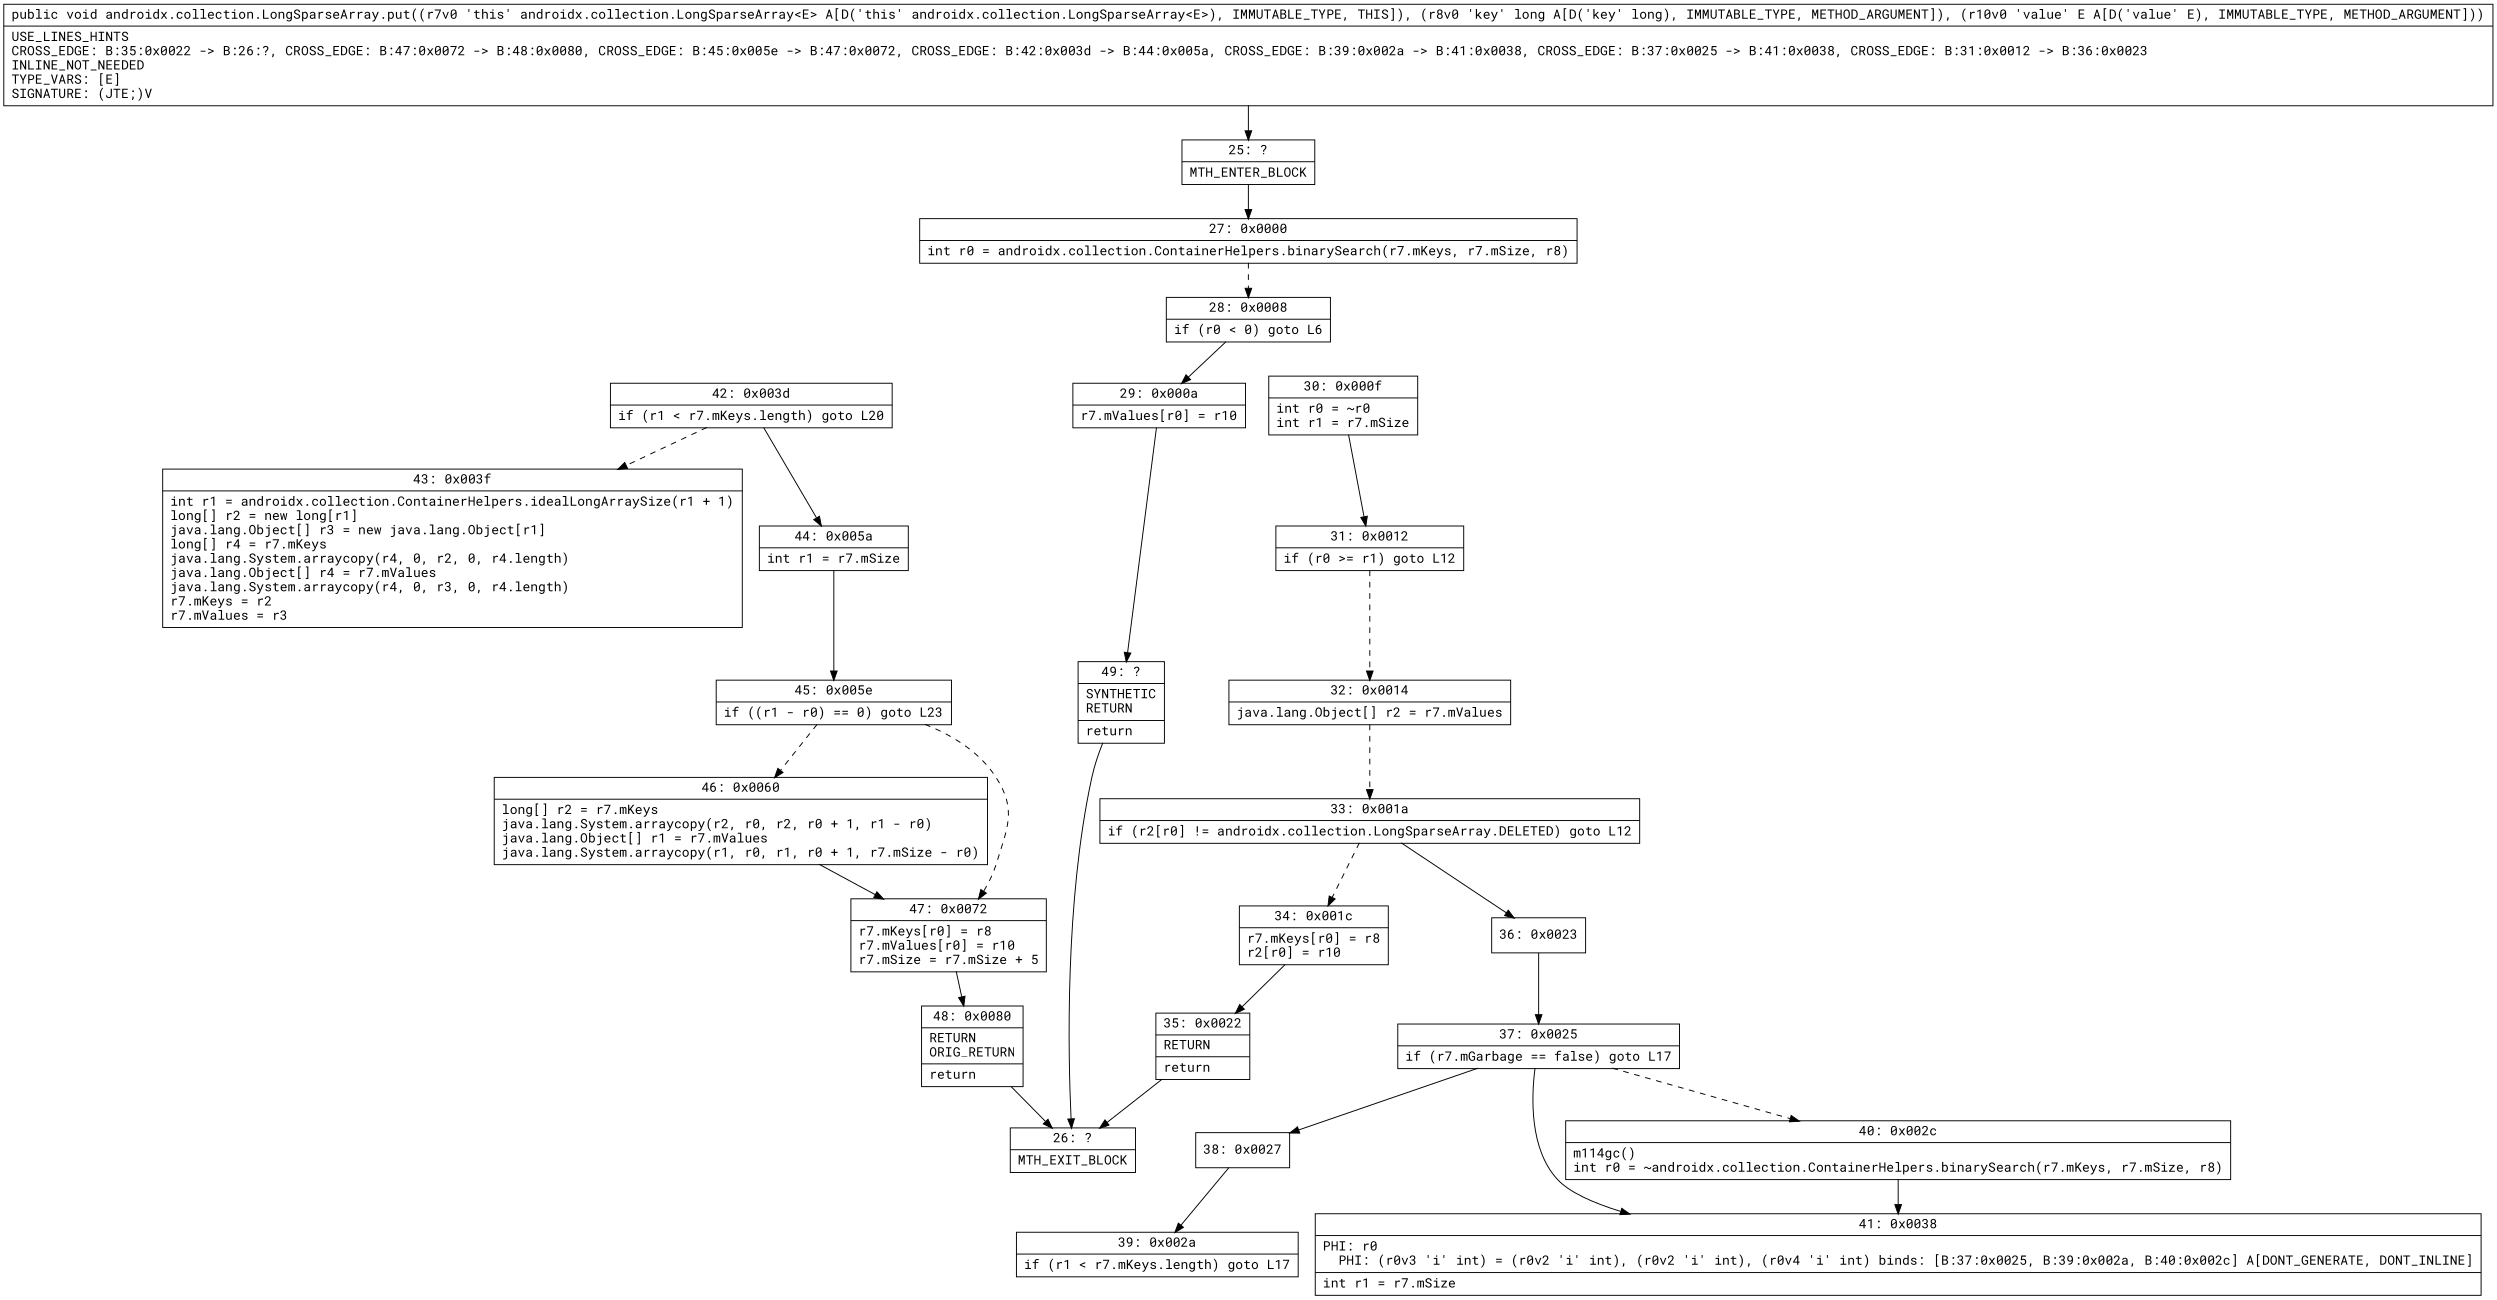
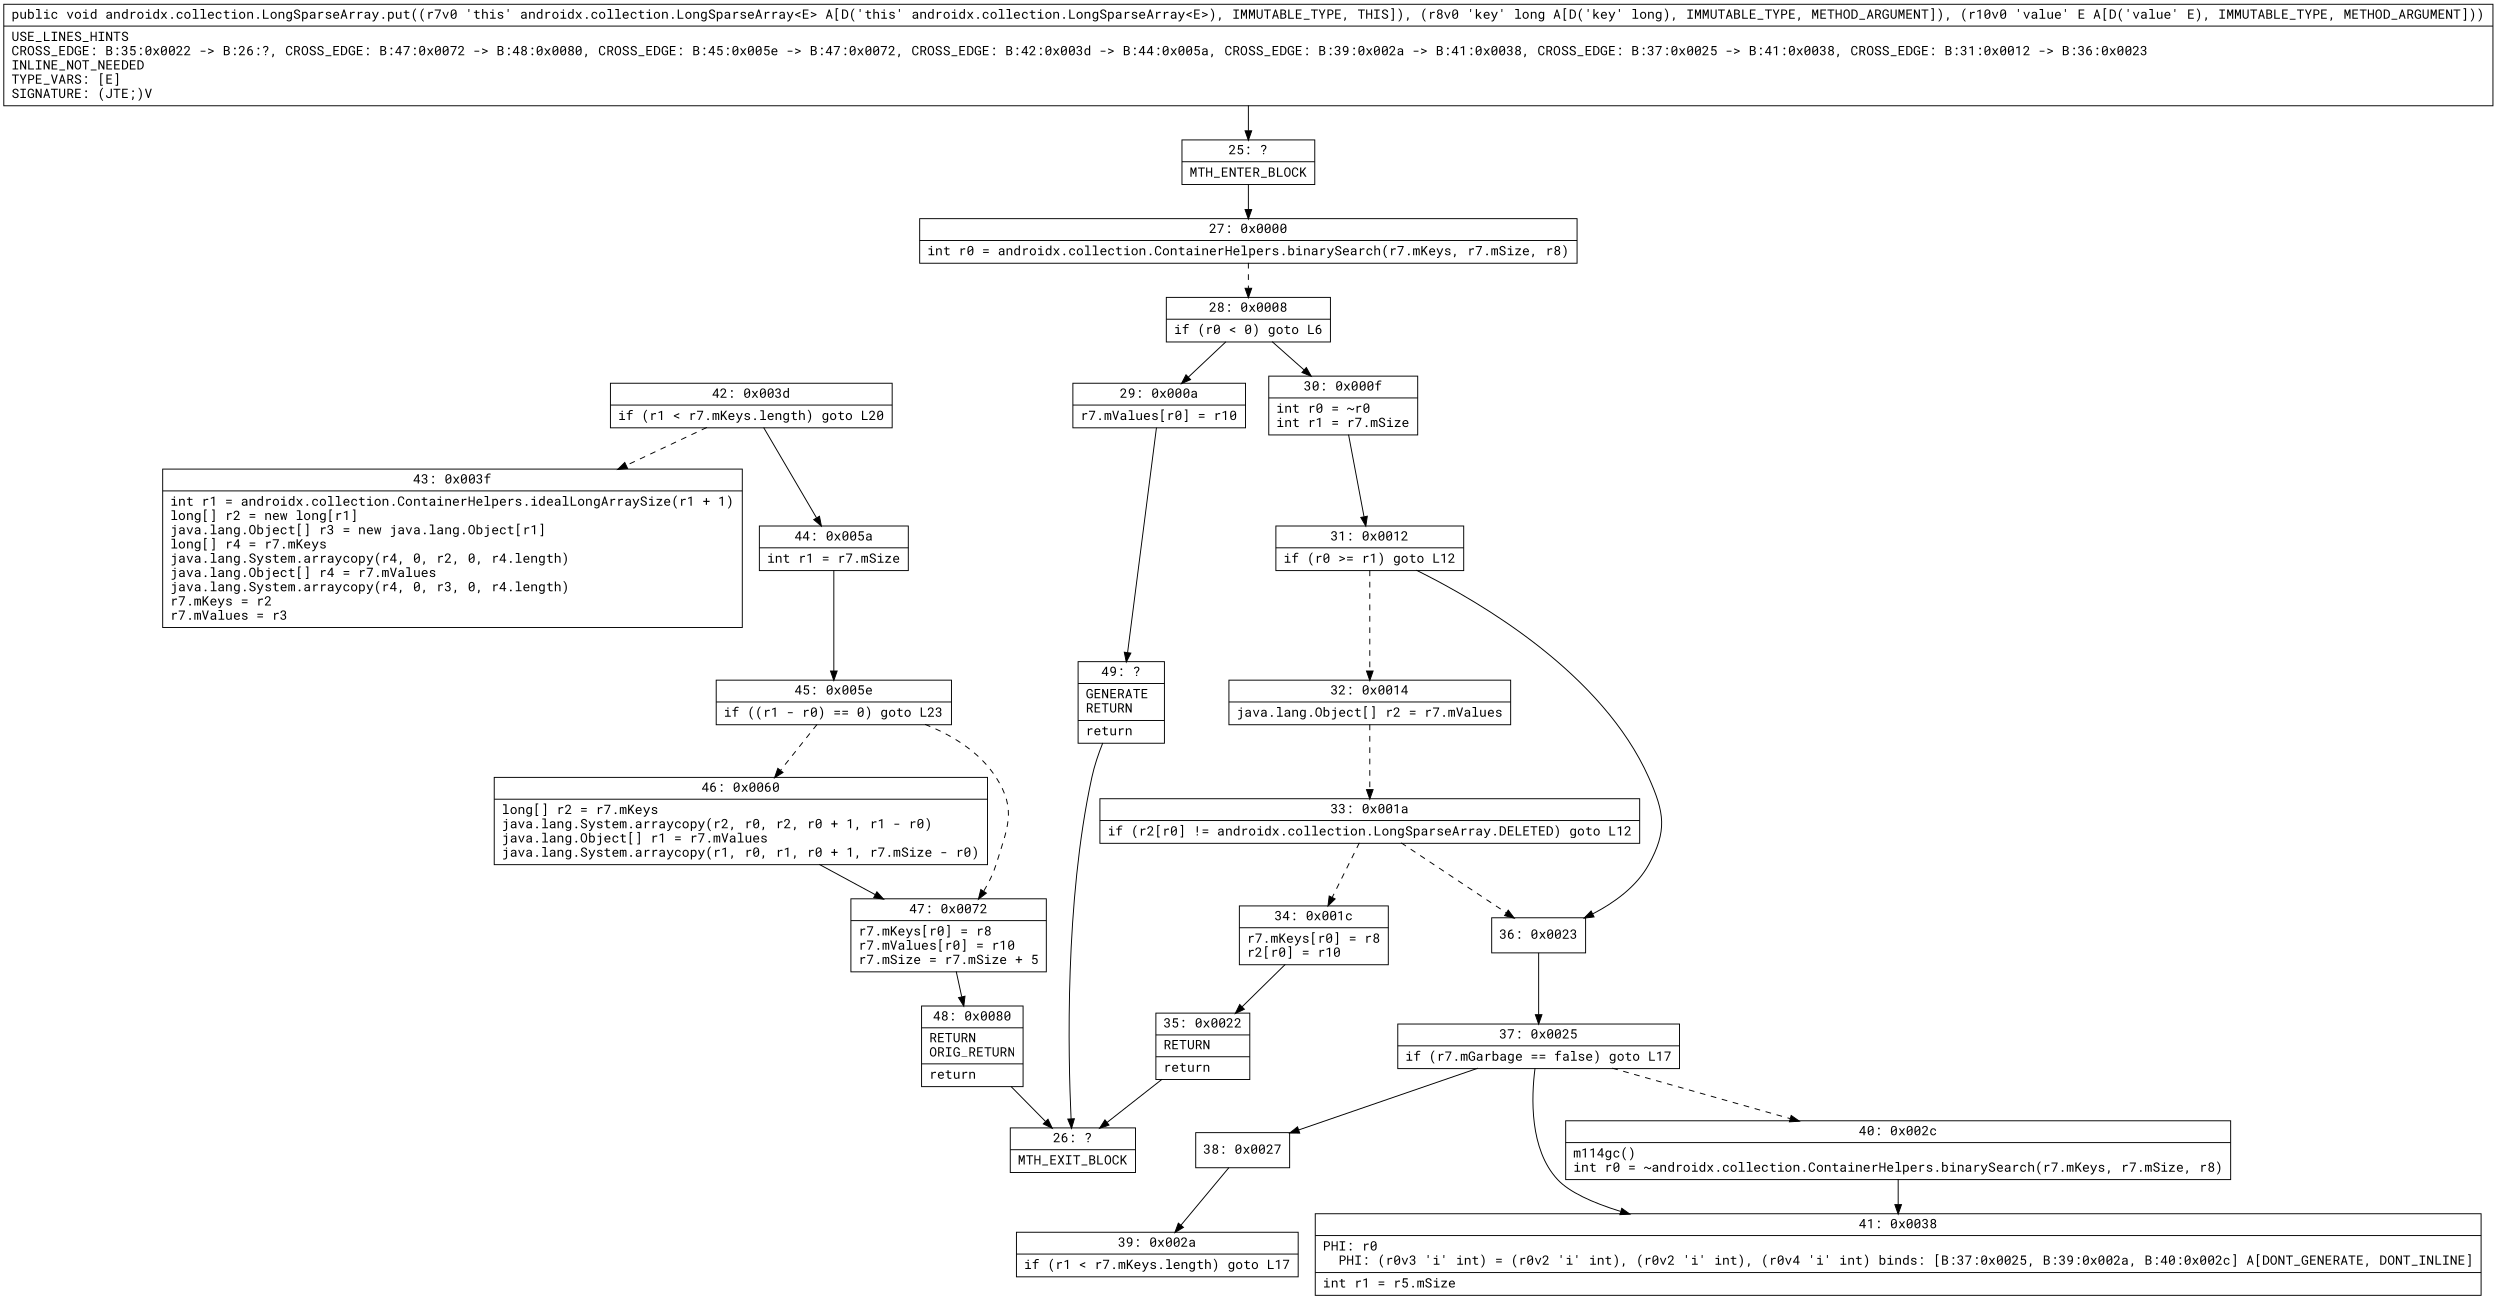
none -> (1288, 356)
(1121, 694) -> (1117, 694)
none -> (1609, 714)
(1454, 878) -> (1454, 878)
(1390, 1283) -> (1390, 1283)
